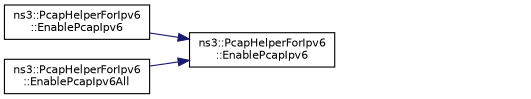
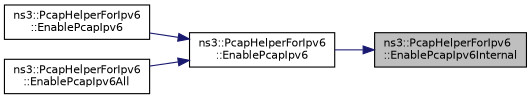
none -> (451, 50)
